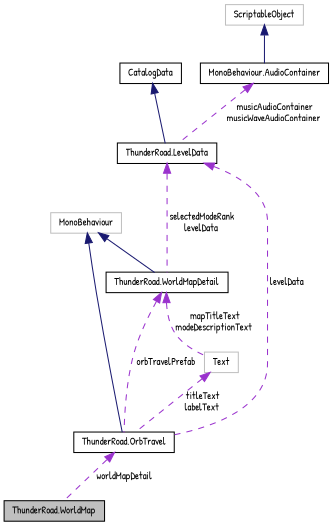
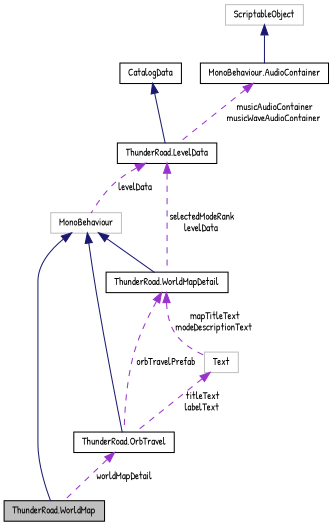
(268, 315) -> (110, 187)
none -> (38, 367)
